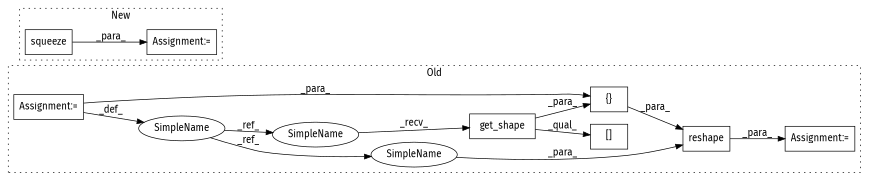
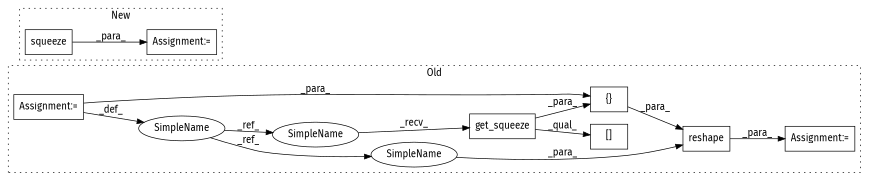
(502, 126) -> (502, 126)
